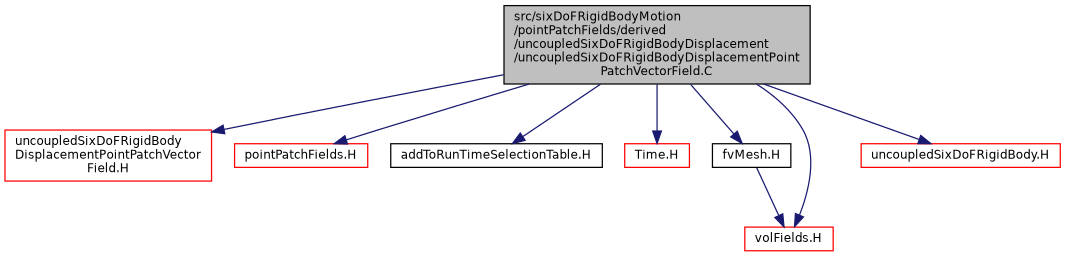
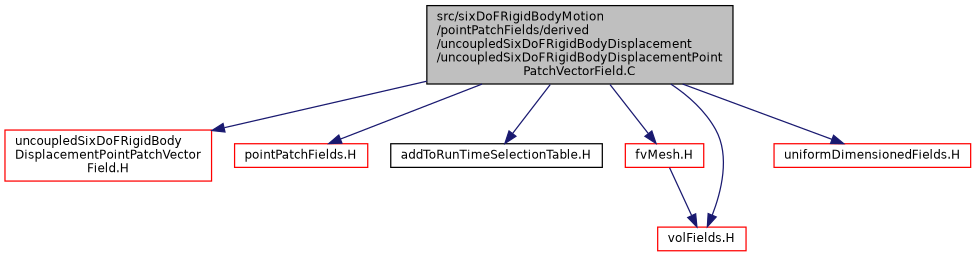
(657, 156) -> none
(752, 156) -> (665, 156)
(961, 156) -> (872, 156)
